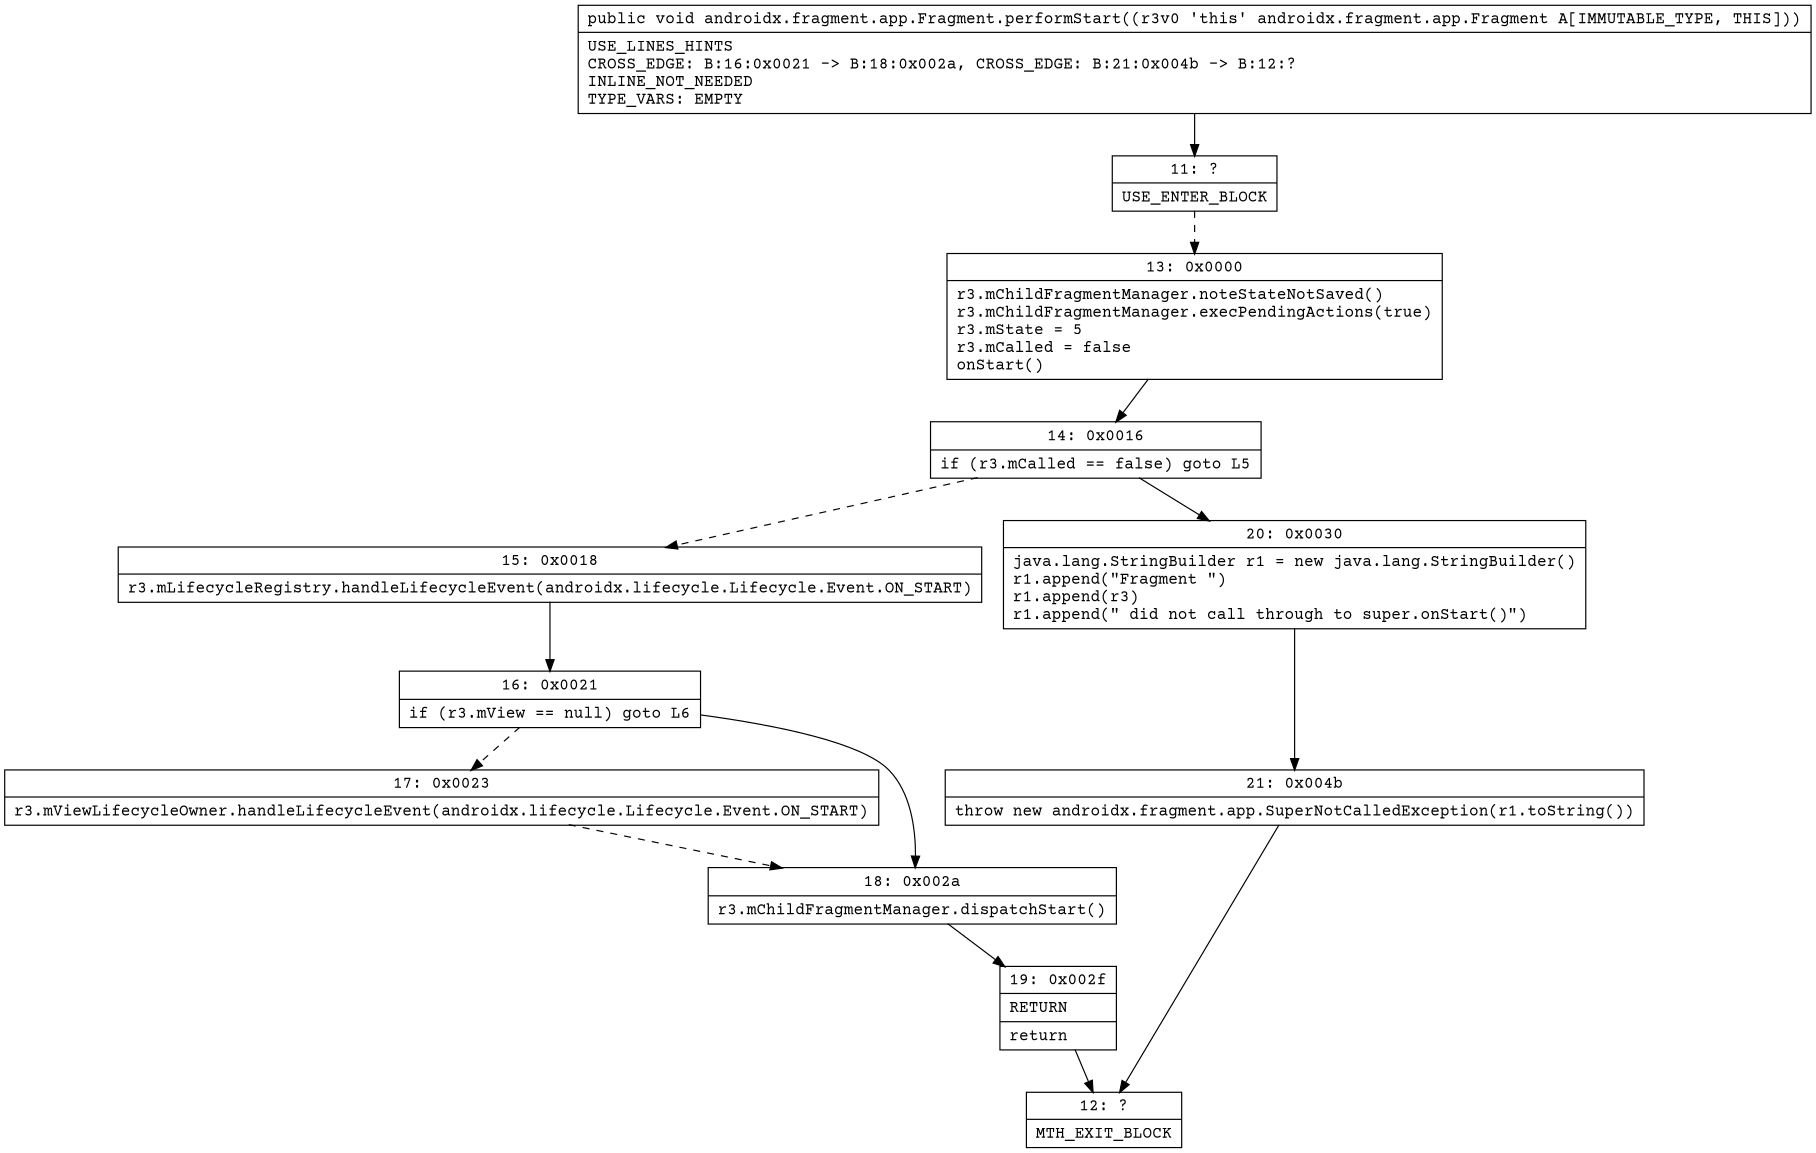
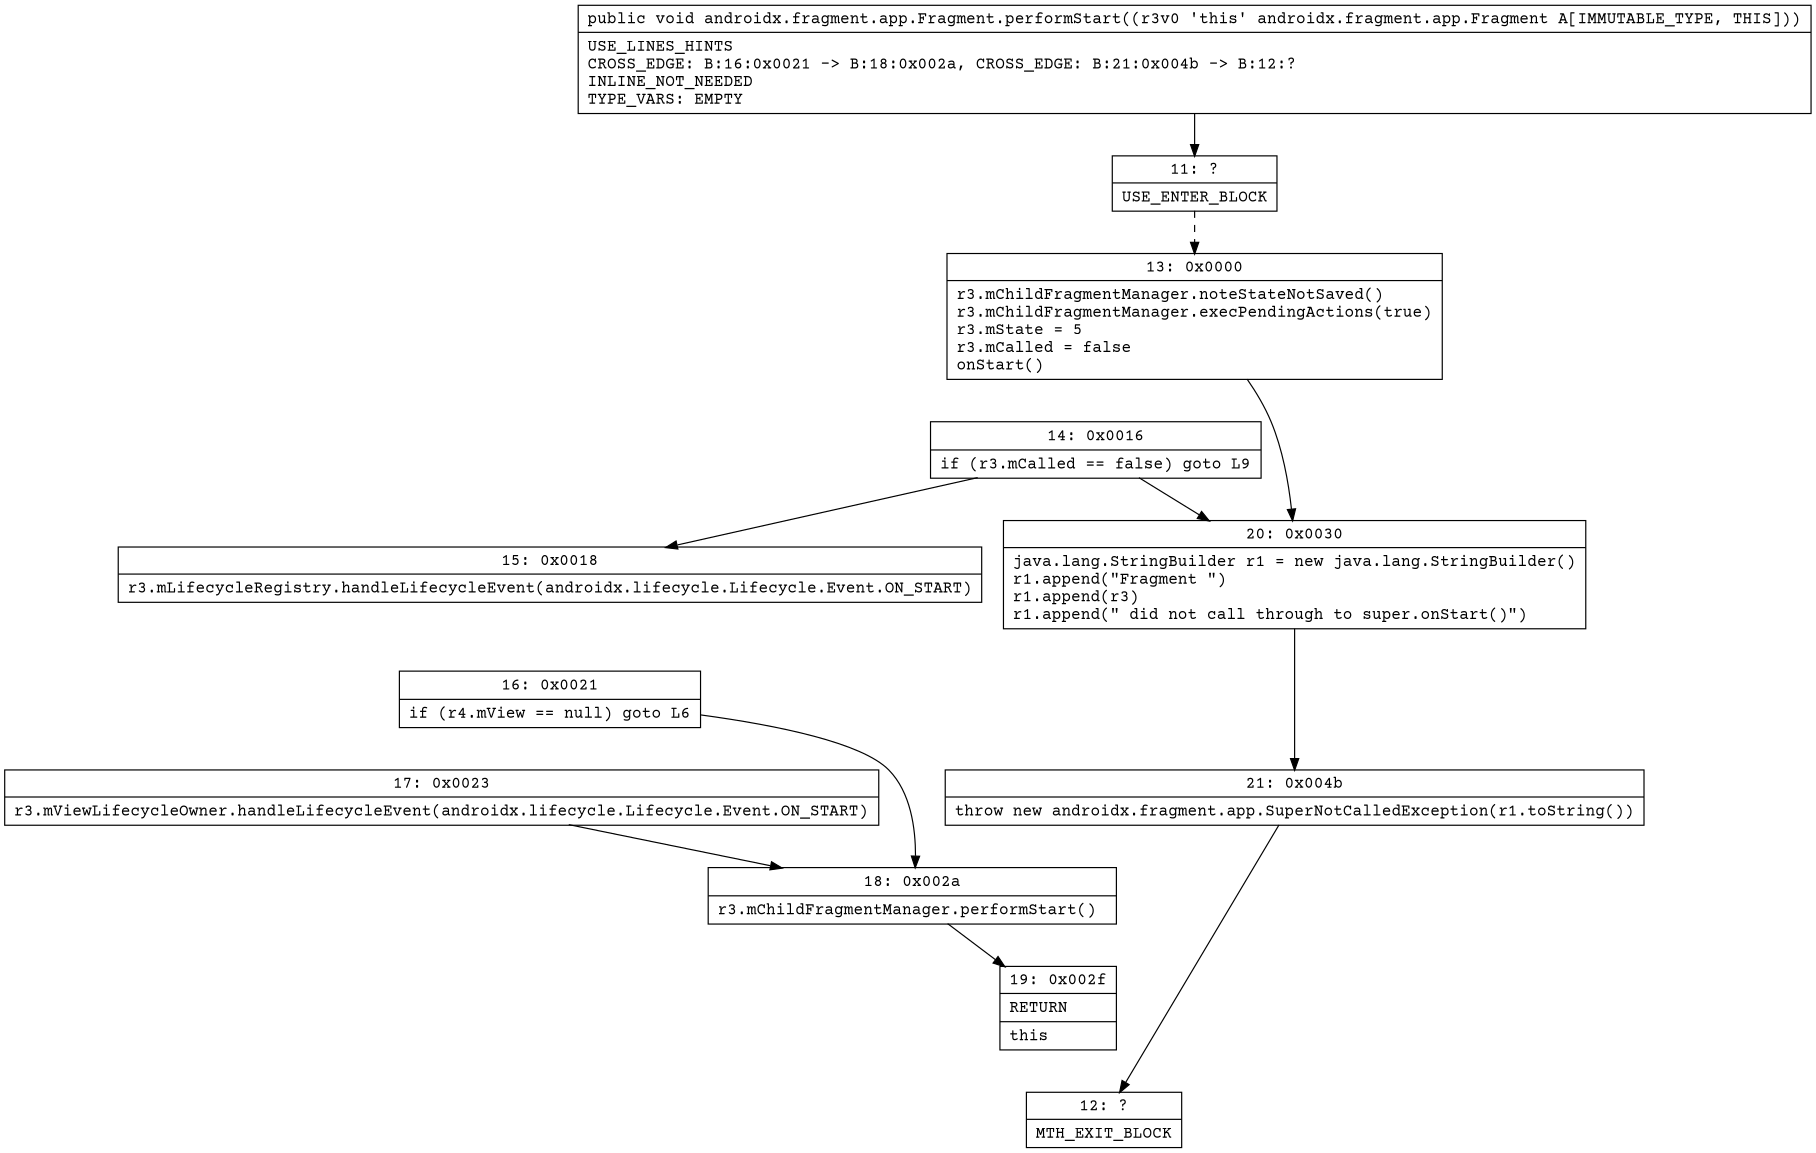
(1136, 396) -> (1278, 441)
(1096, 463) -> (1096, 463)
(828, 511) -> (828, 511)
(550, 631) -> none
(550, 713) -> (550, 713)
(500, 745) -> none
(670, 845) -> (670, 845)
(912, 909) -> (907, 909)
(1039, 1035) -> (1029, 1035)
(1082, 1065) -> none
